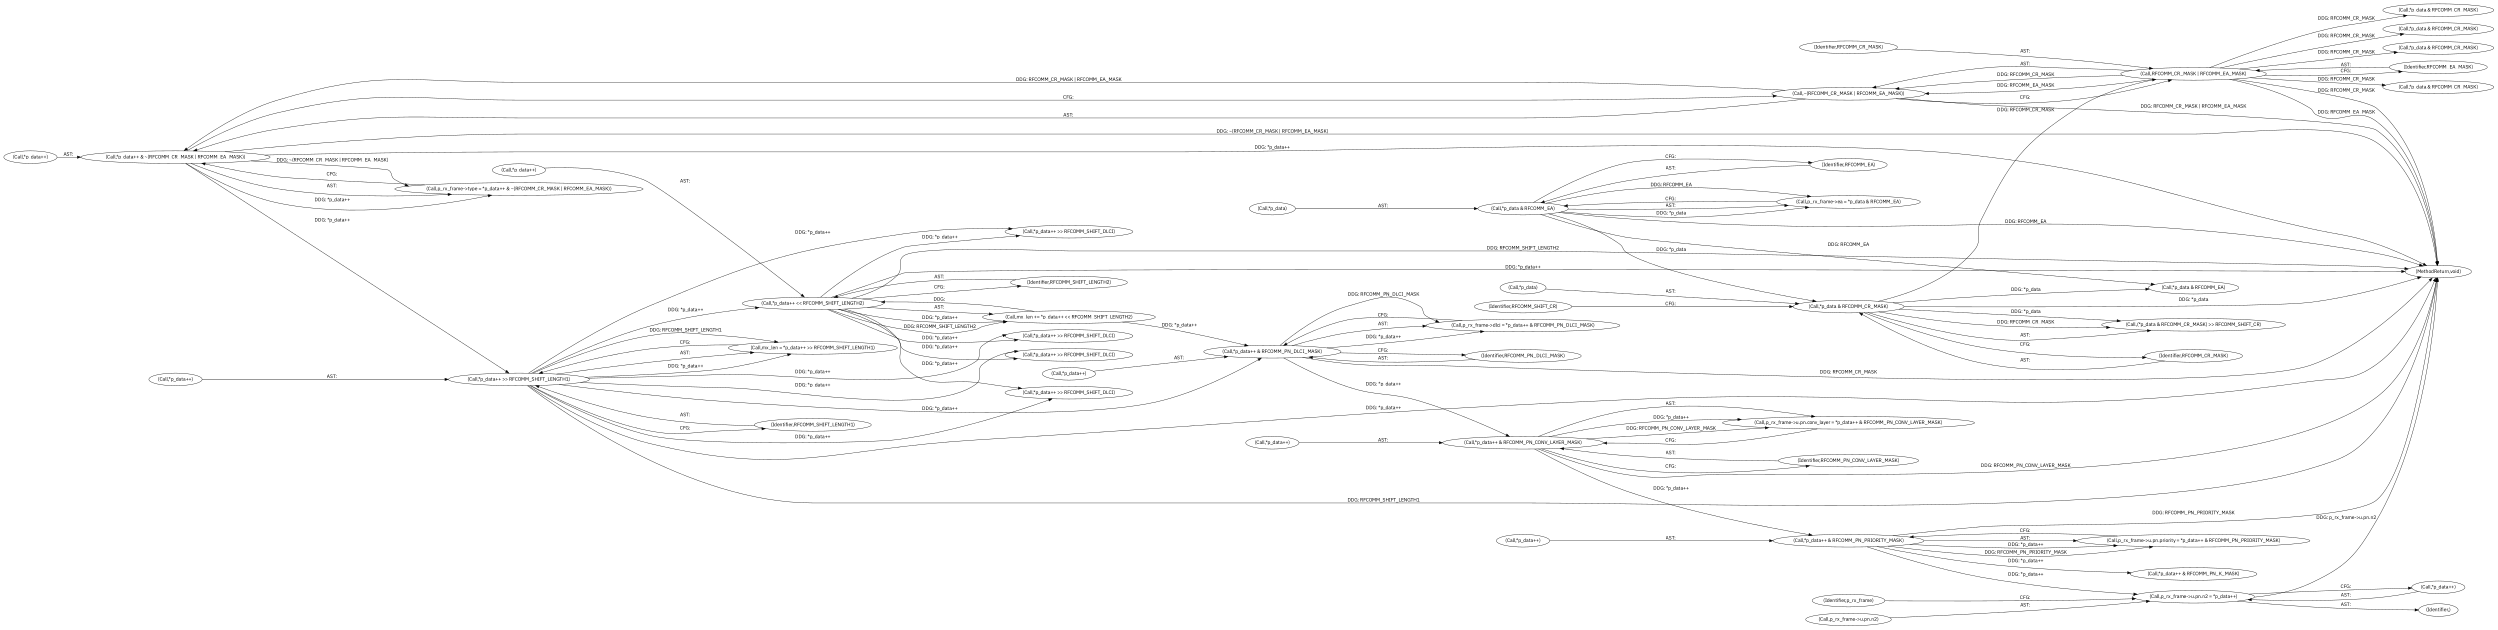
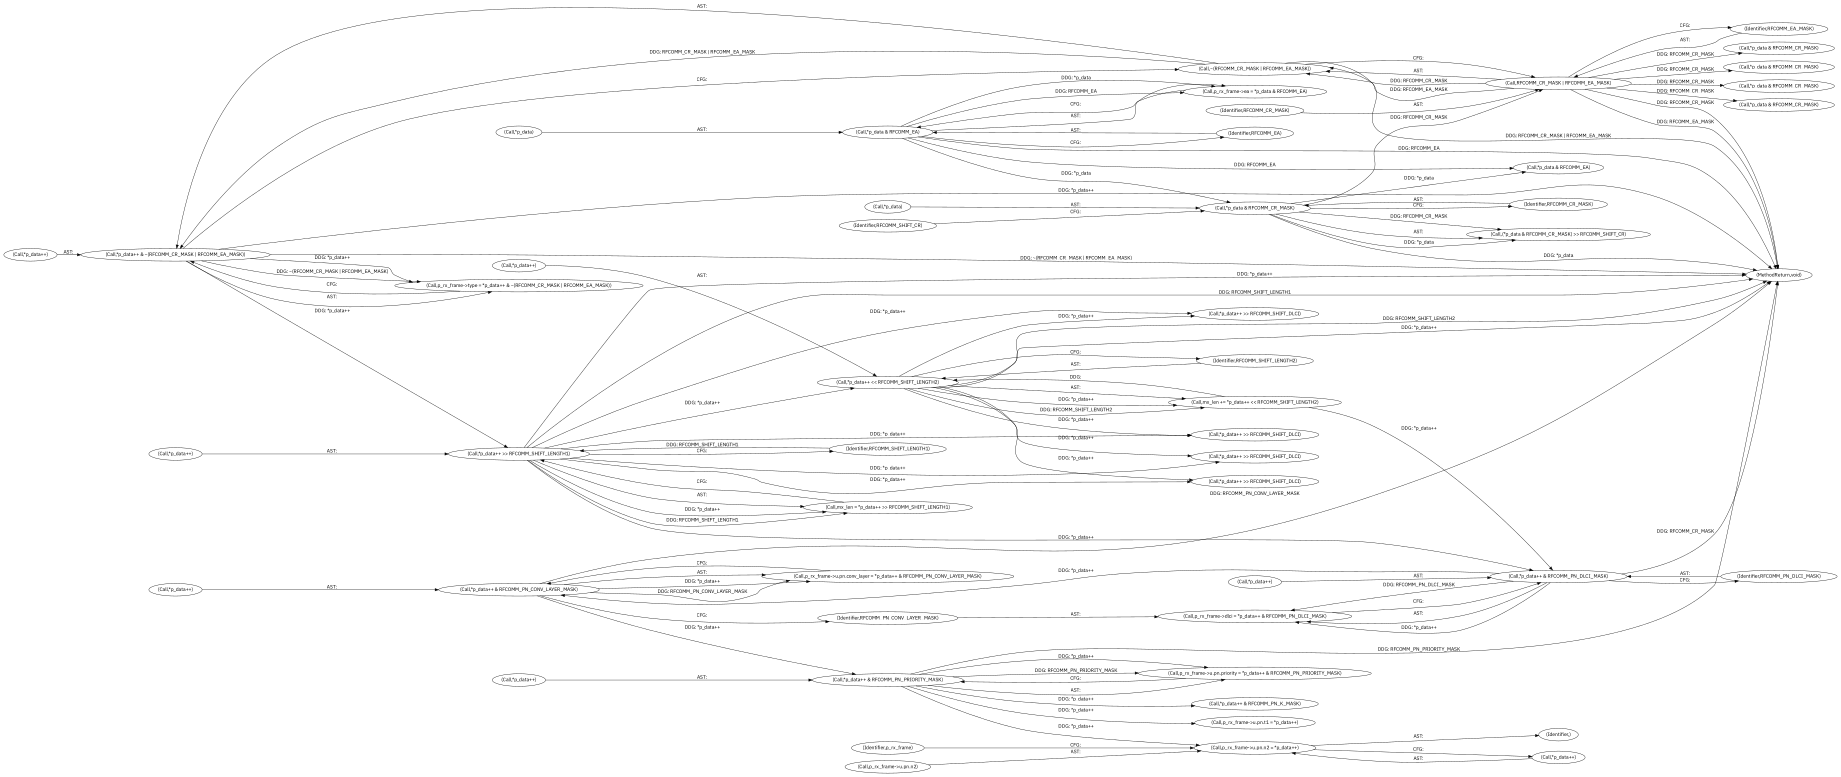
(686, 415) -> (702, 445)
(1671, 458) -> (1056, 617)
(2397, 476) -> none
none -> (1255, 723)
